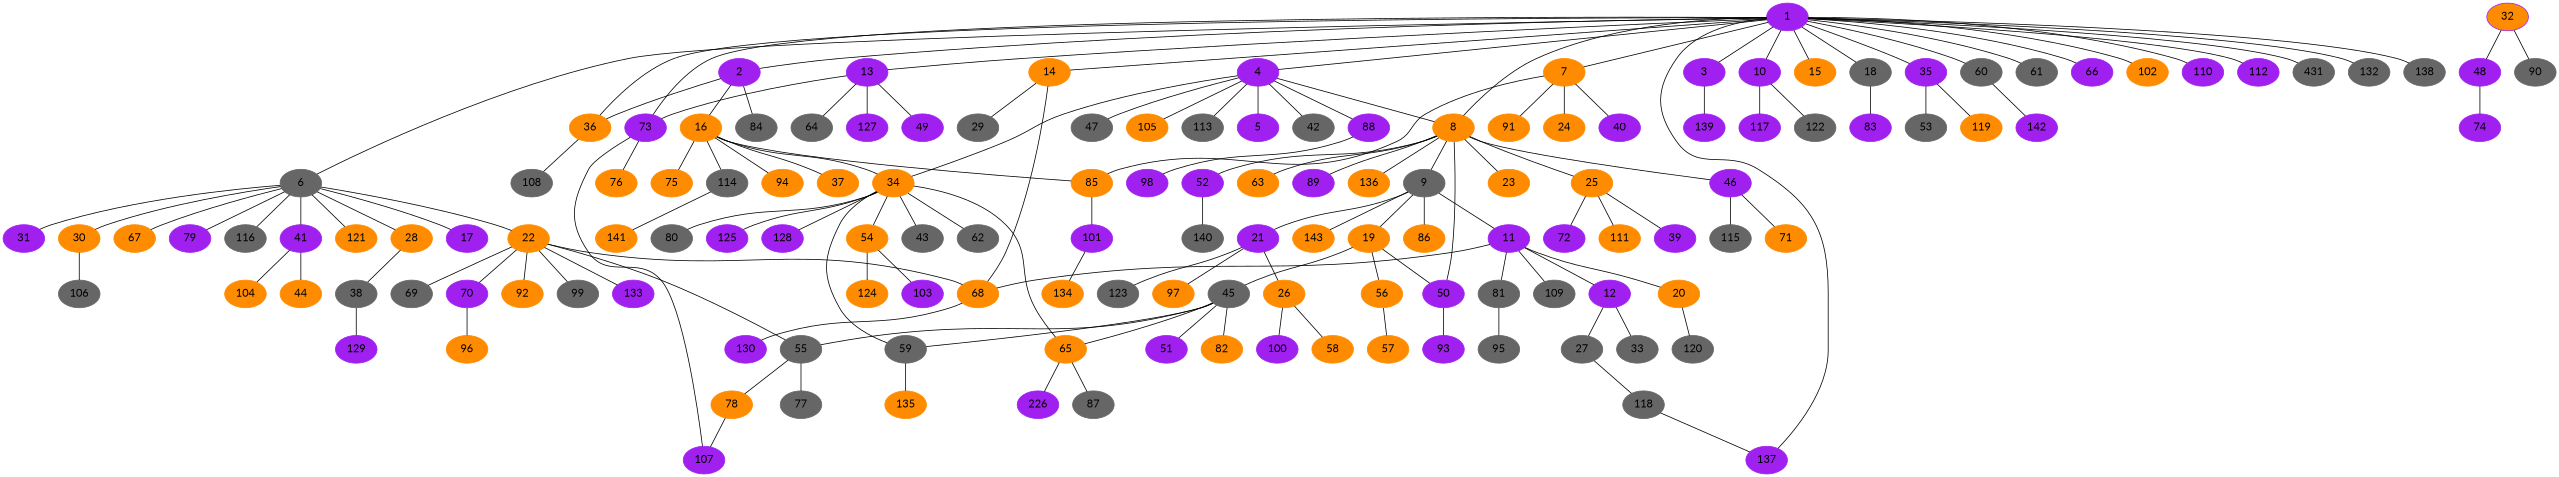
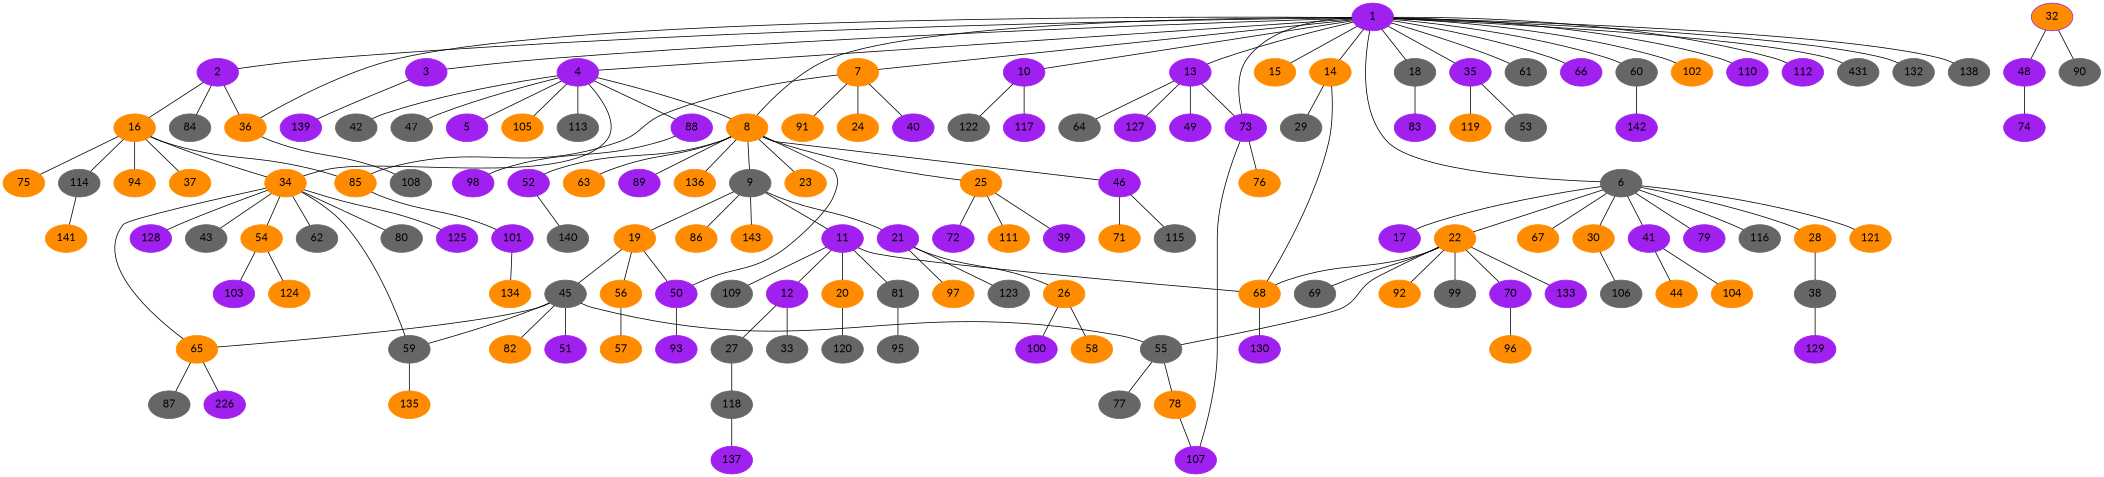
(1775, 180) -> none
(24, 239) -> none
